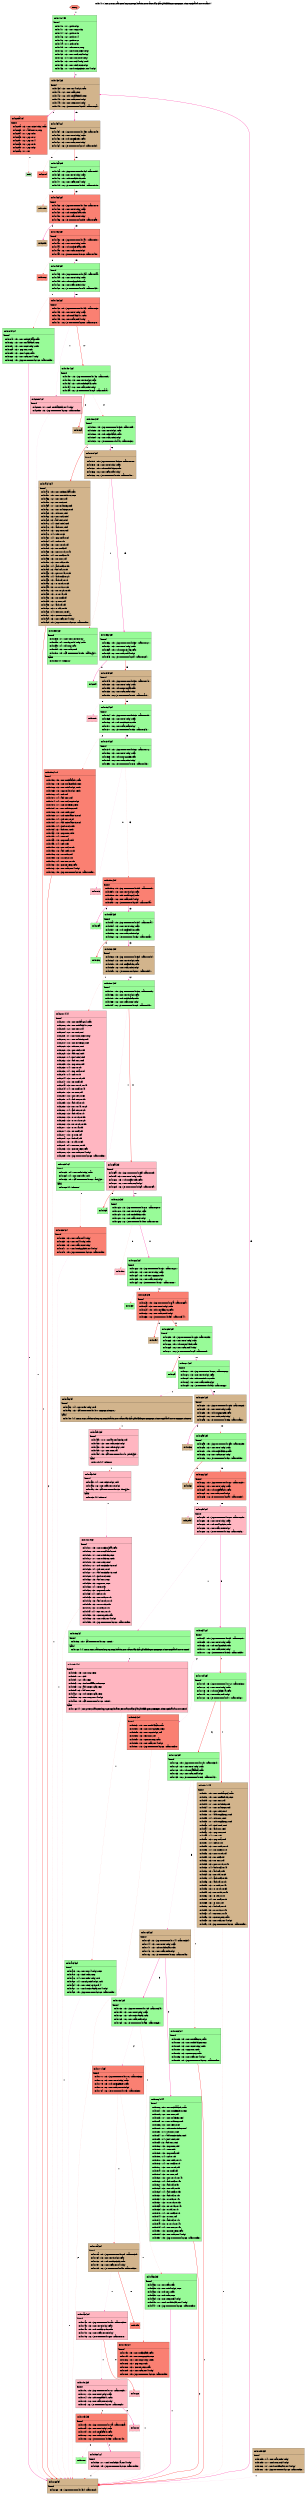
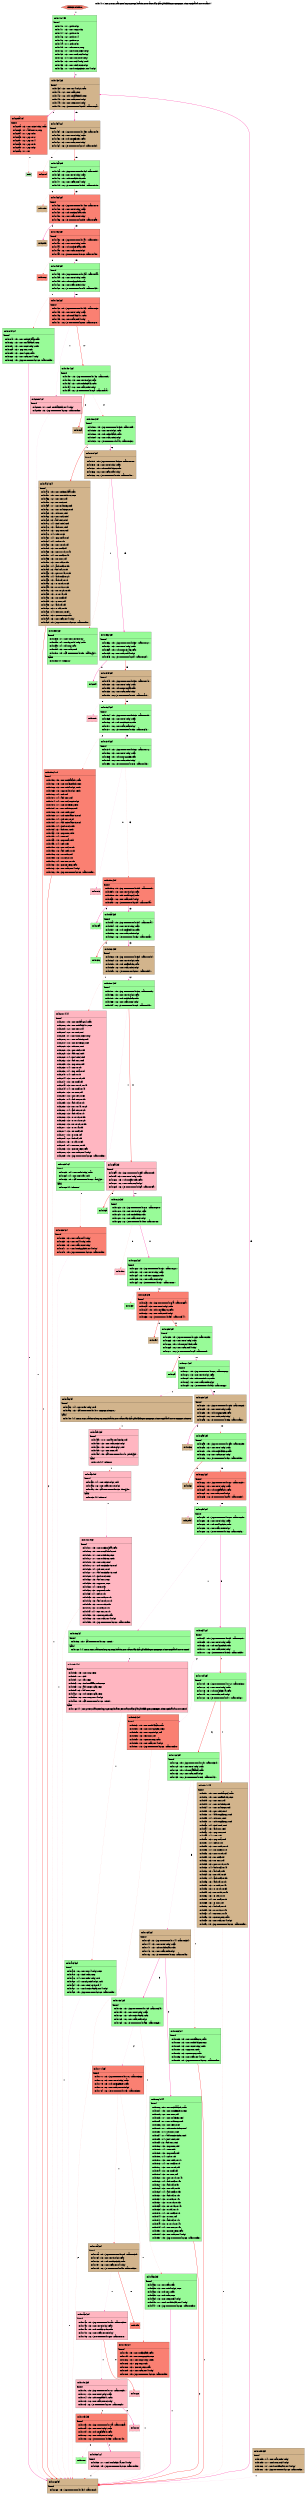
(75, 7) -> (75, 7)
(220, 1521) -> (220, 1521)
